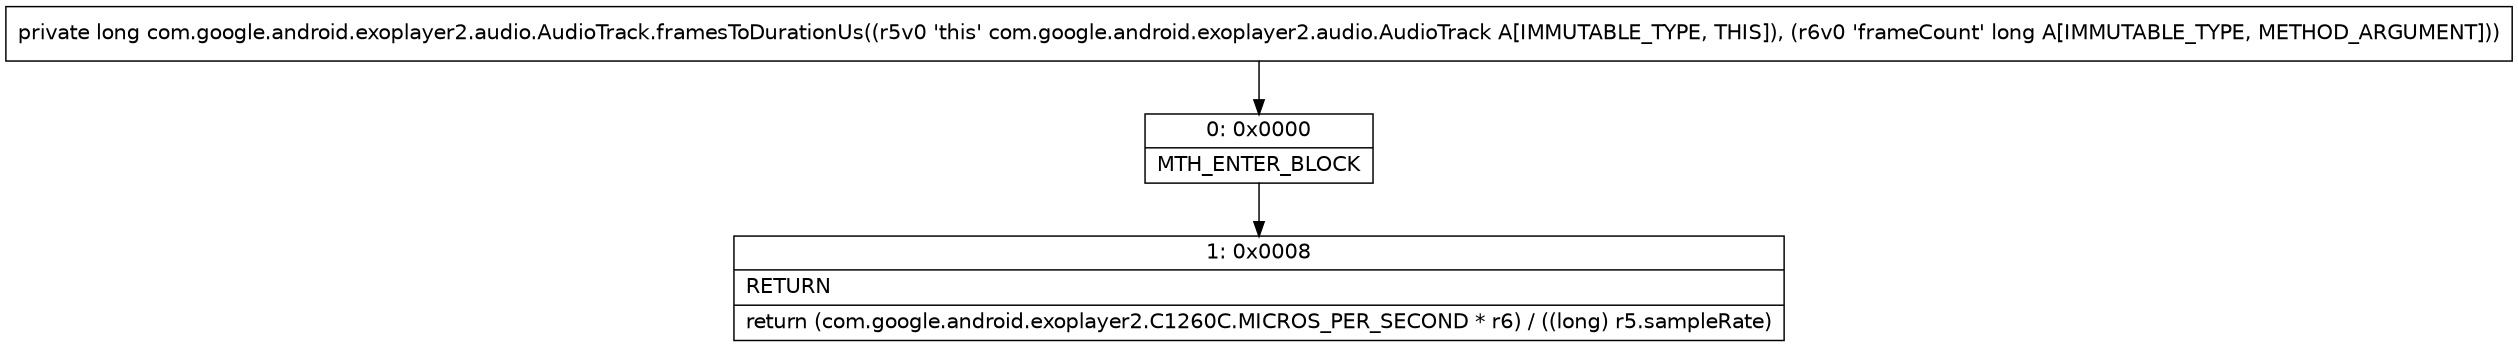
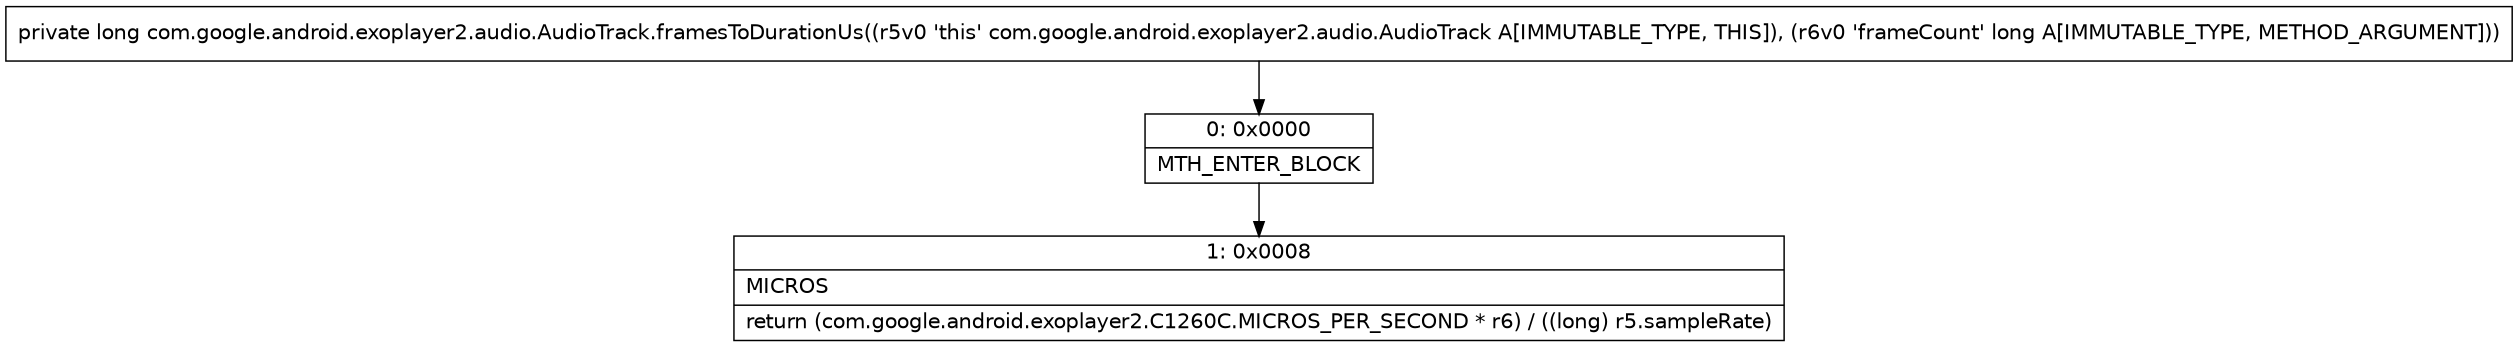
(788, 287) -> (788, 287)
